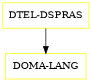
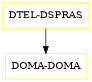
(46, 66) -> (46, 66)
